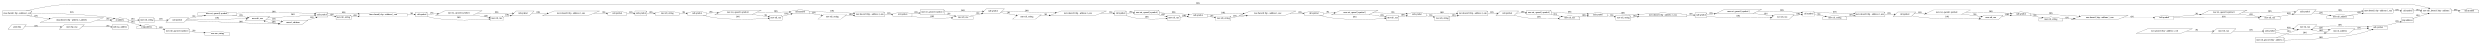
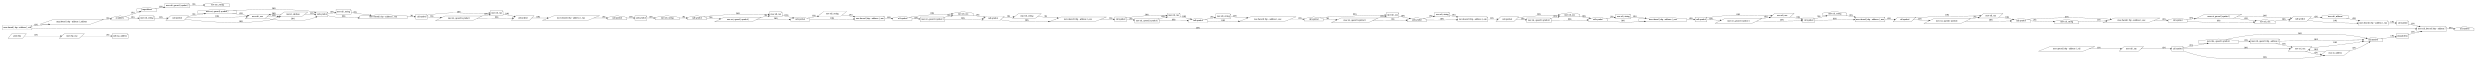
(73, 14) -> none
none -> (2219, 41)
